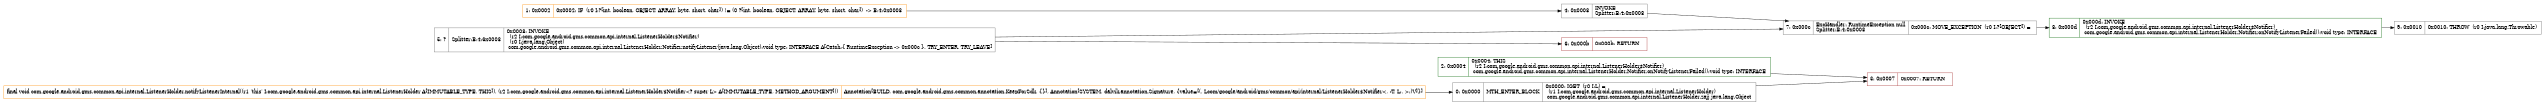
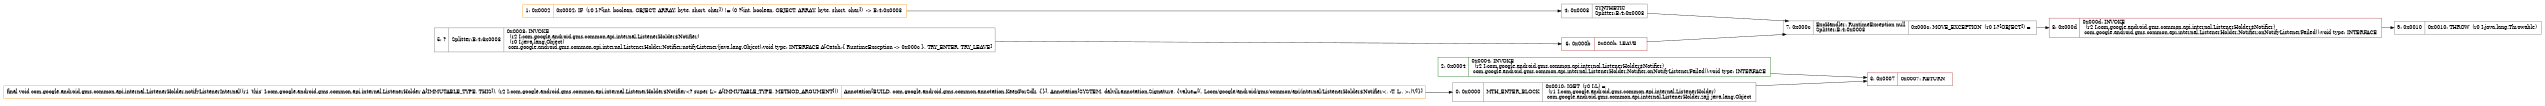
(1605, 8) -> (1610, 8)
(2215, 28) -> (2215, 28)
(1387, 33) -> (1715, 38)
(1620, 44) -> (1619, 44)
(1490, 61) -> (1494, 61)
(1576, 87) -> (1576, 87)
